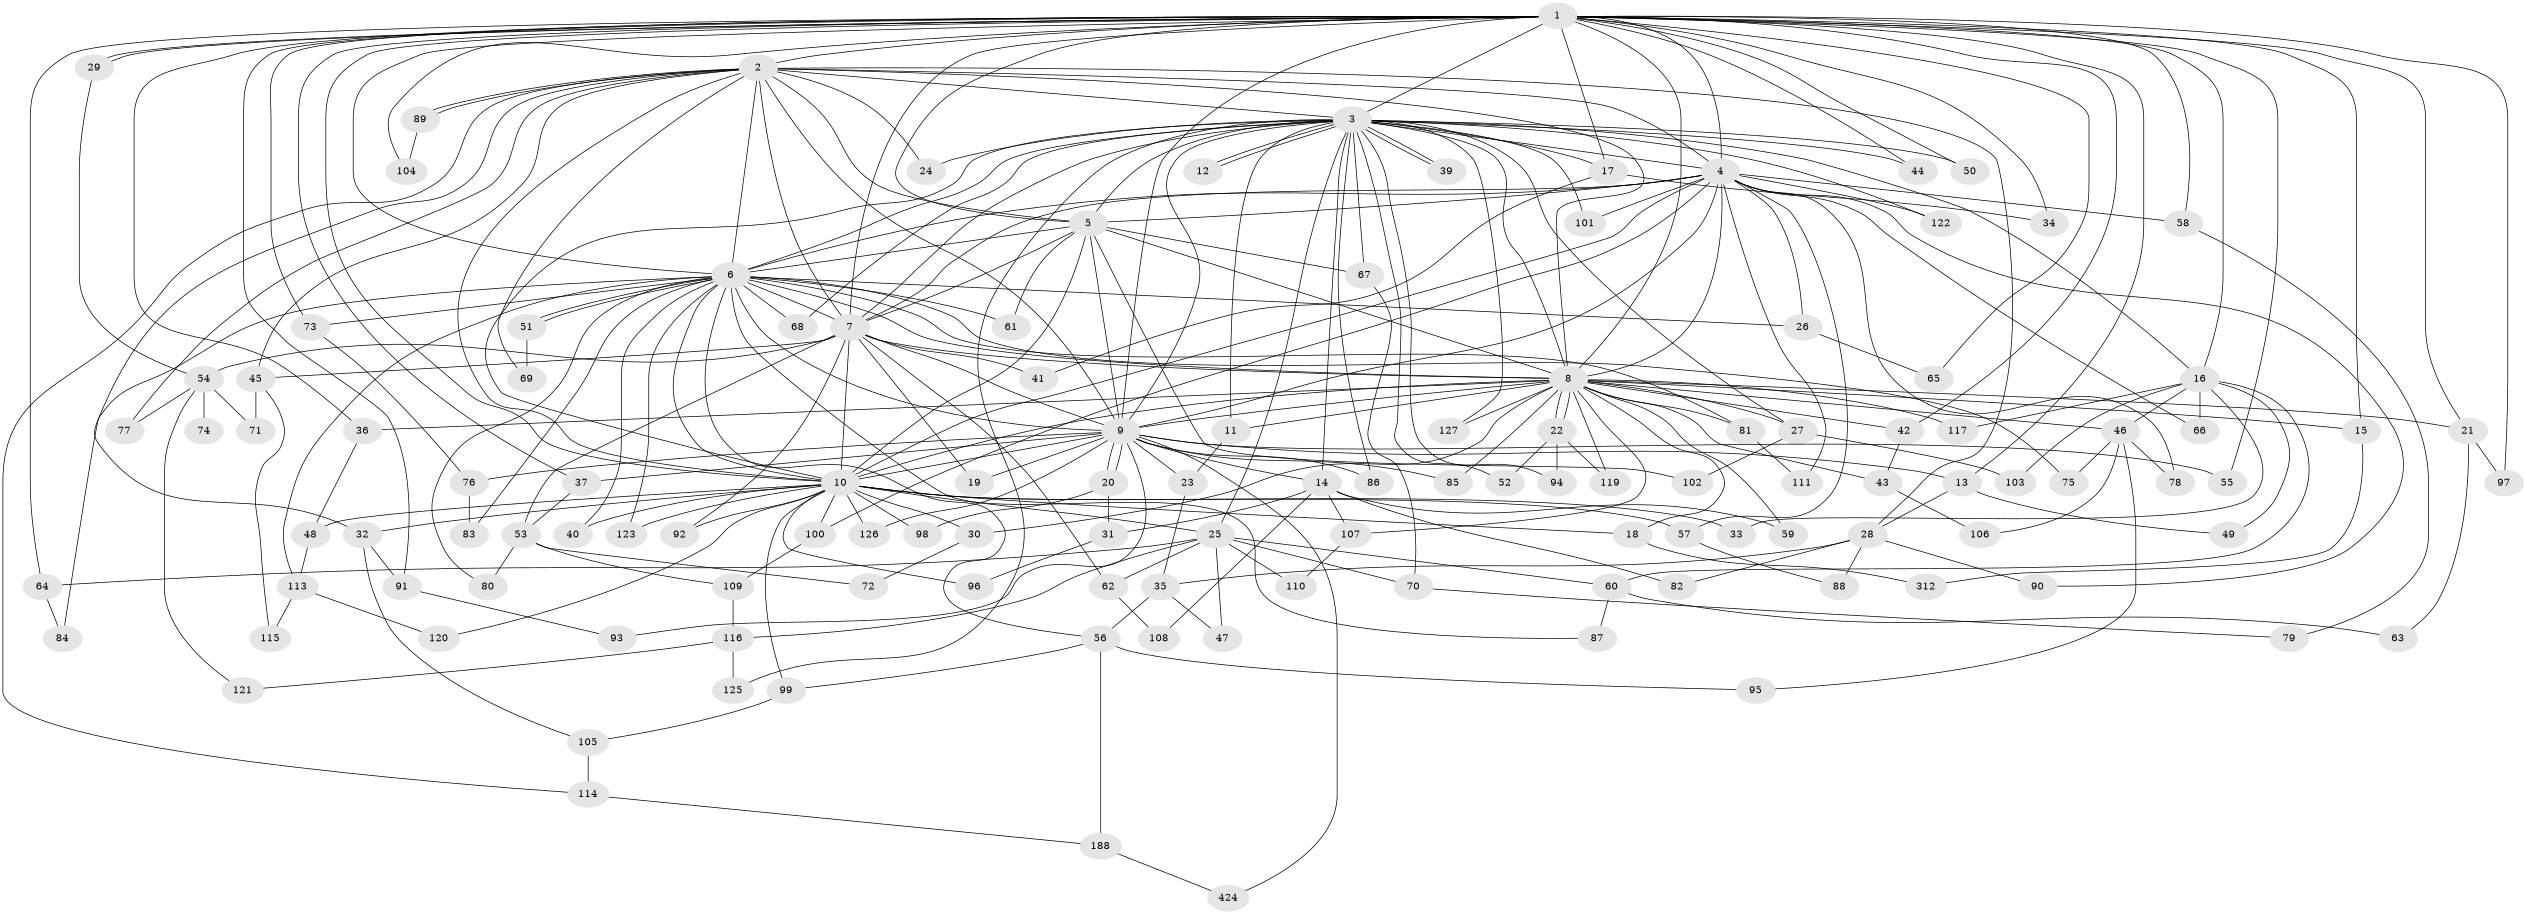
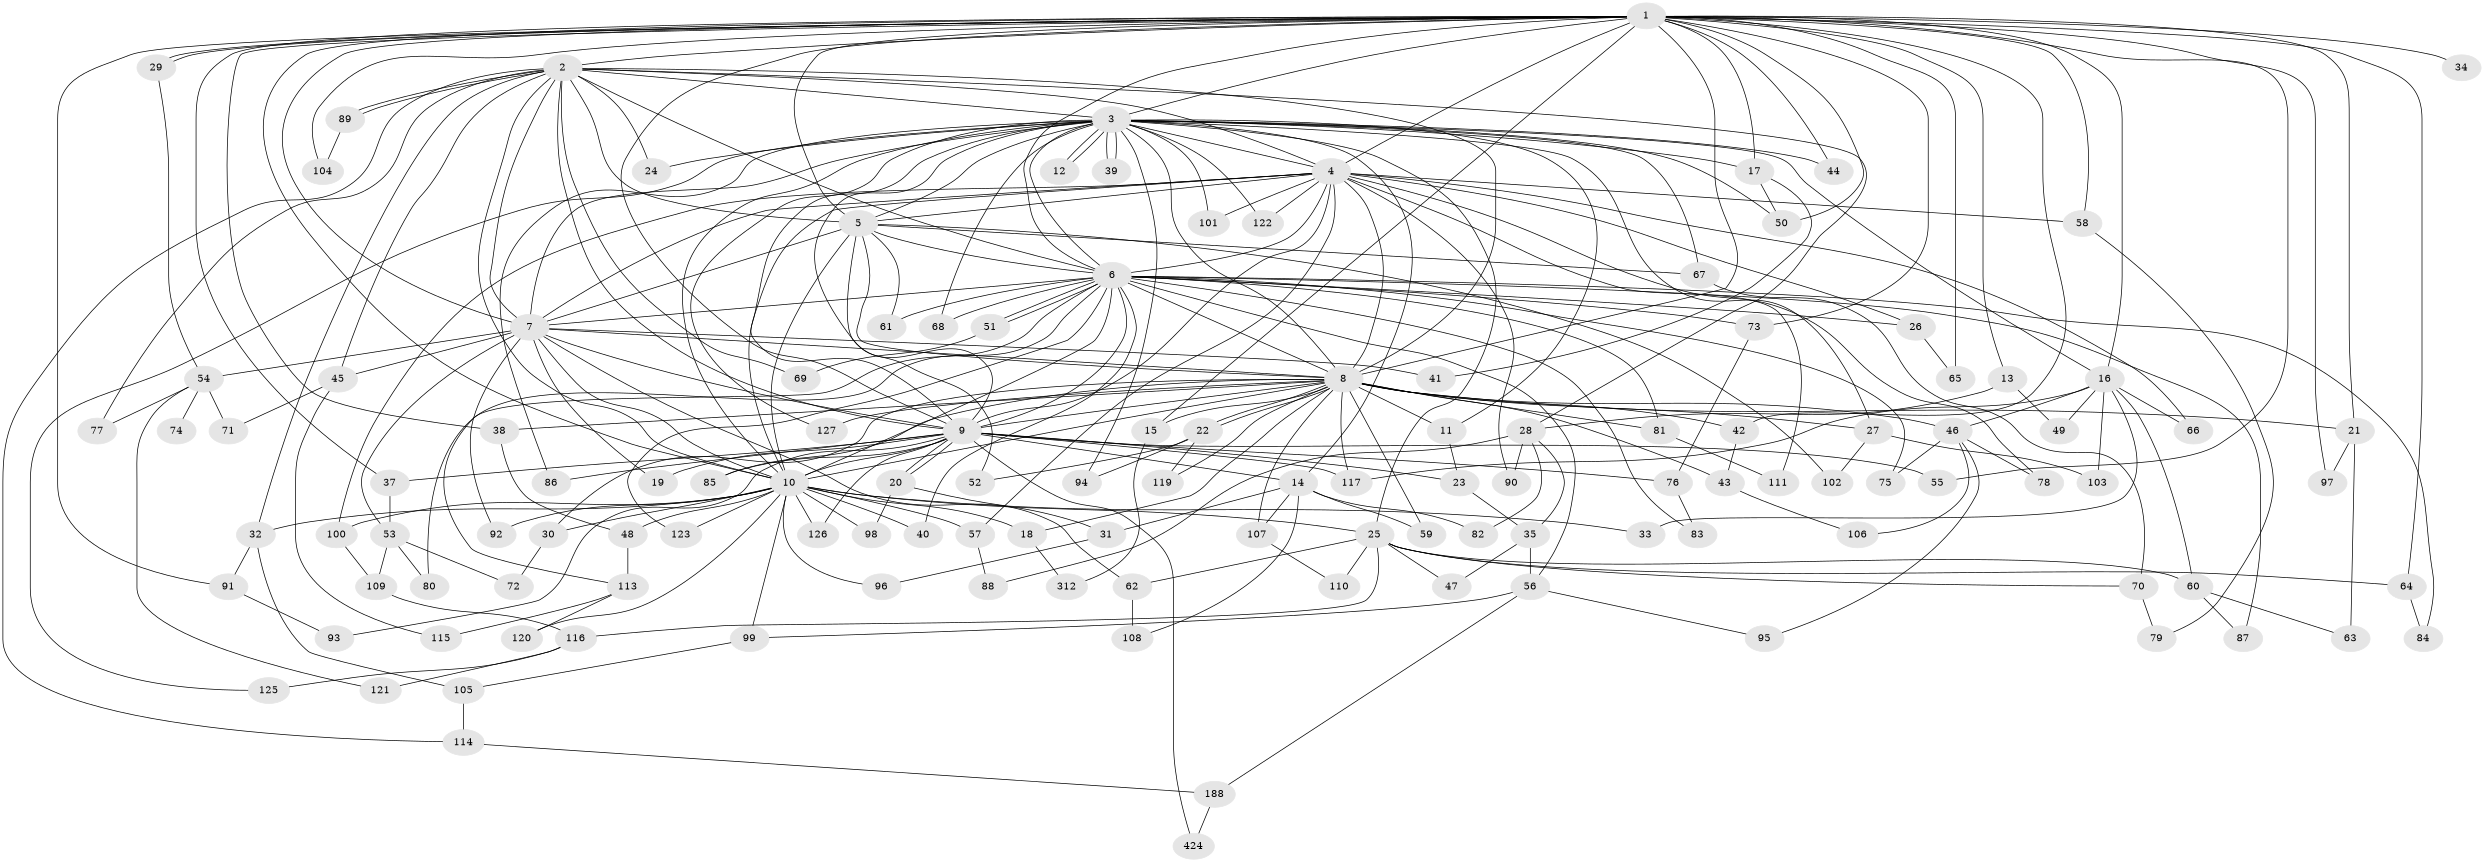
(1910, 204) -> (1768, 197)
(363, 431) -> (500, 431)
(1542, 453) -> (1159, 450)
